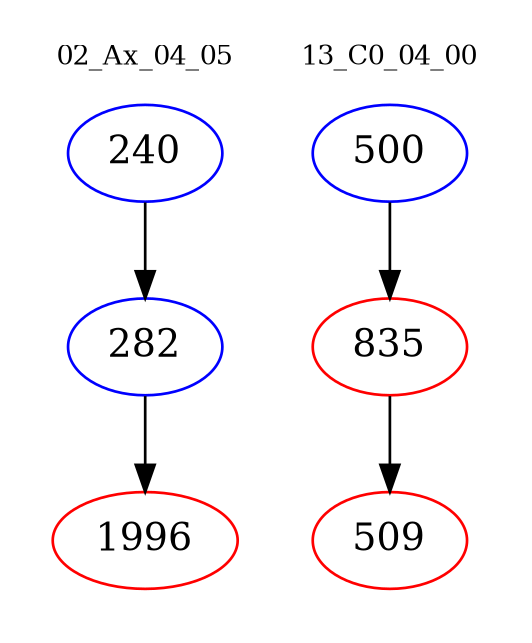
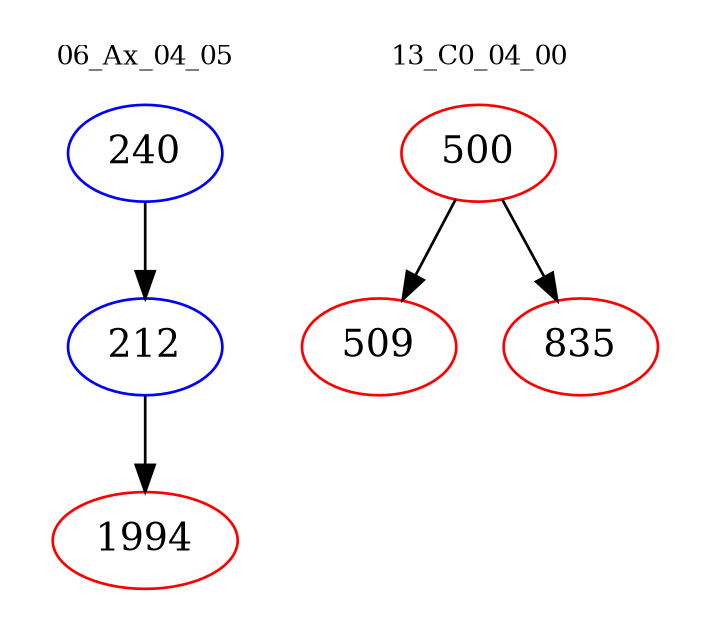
(145, 58) -> (145, 58)
(390, 153) -> (479, 153)
(145, 347) -> (145, 347)
(390, 430) -> (436, 237)
(145, 540) -> (145, 540)
